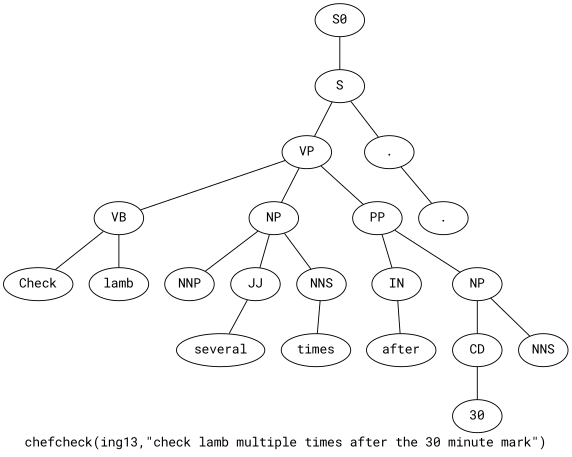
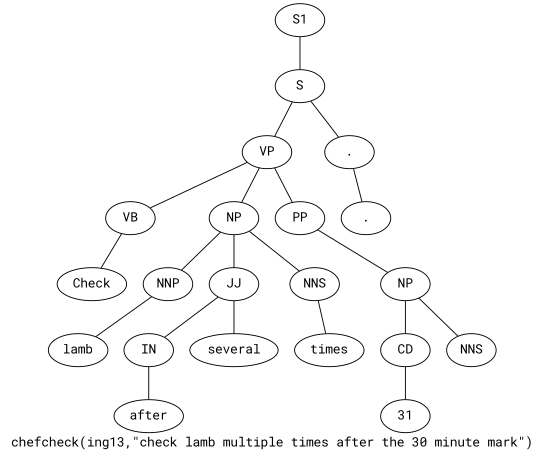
(340, 20) -> (300, 20)
(119, 251) -> (124, 317)
(387, 251) -> (191, 317)
(477, 416) -> (405, 416)
